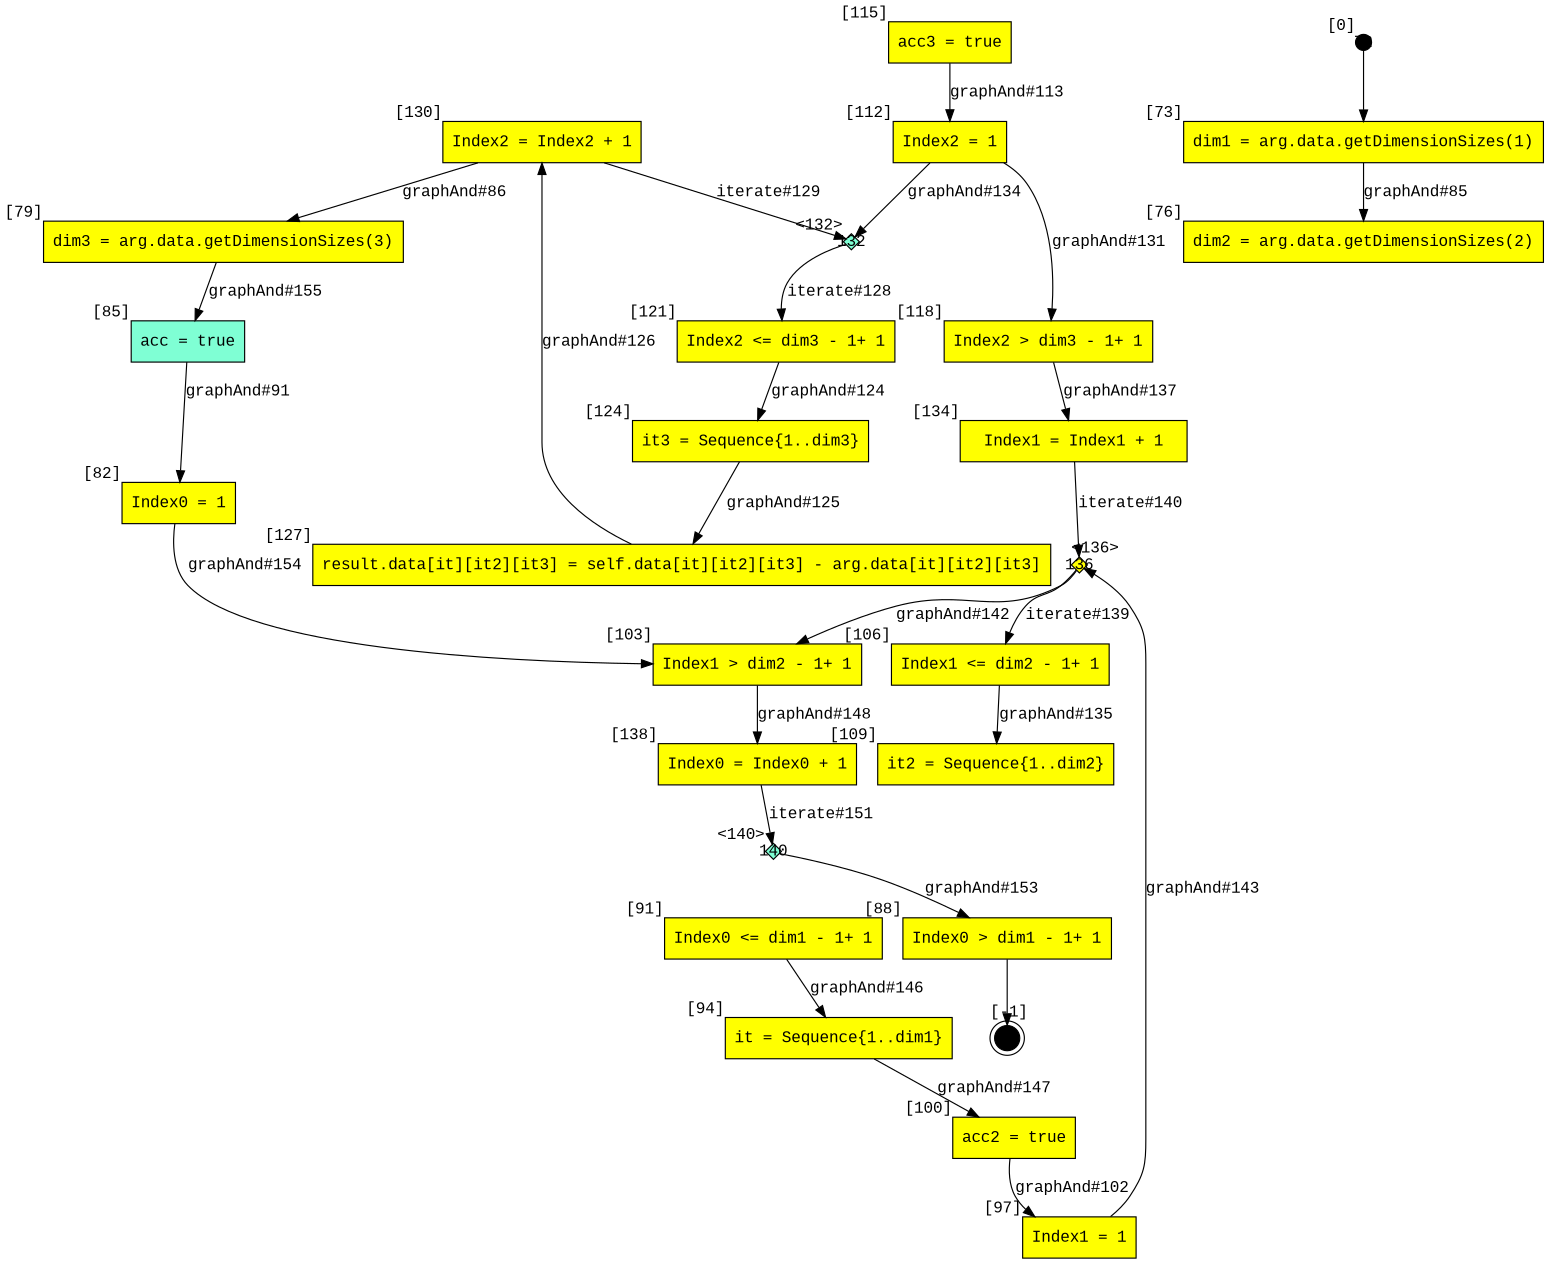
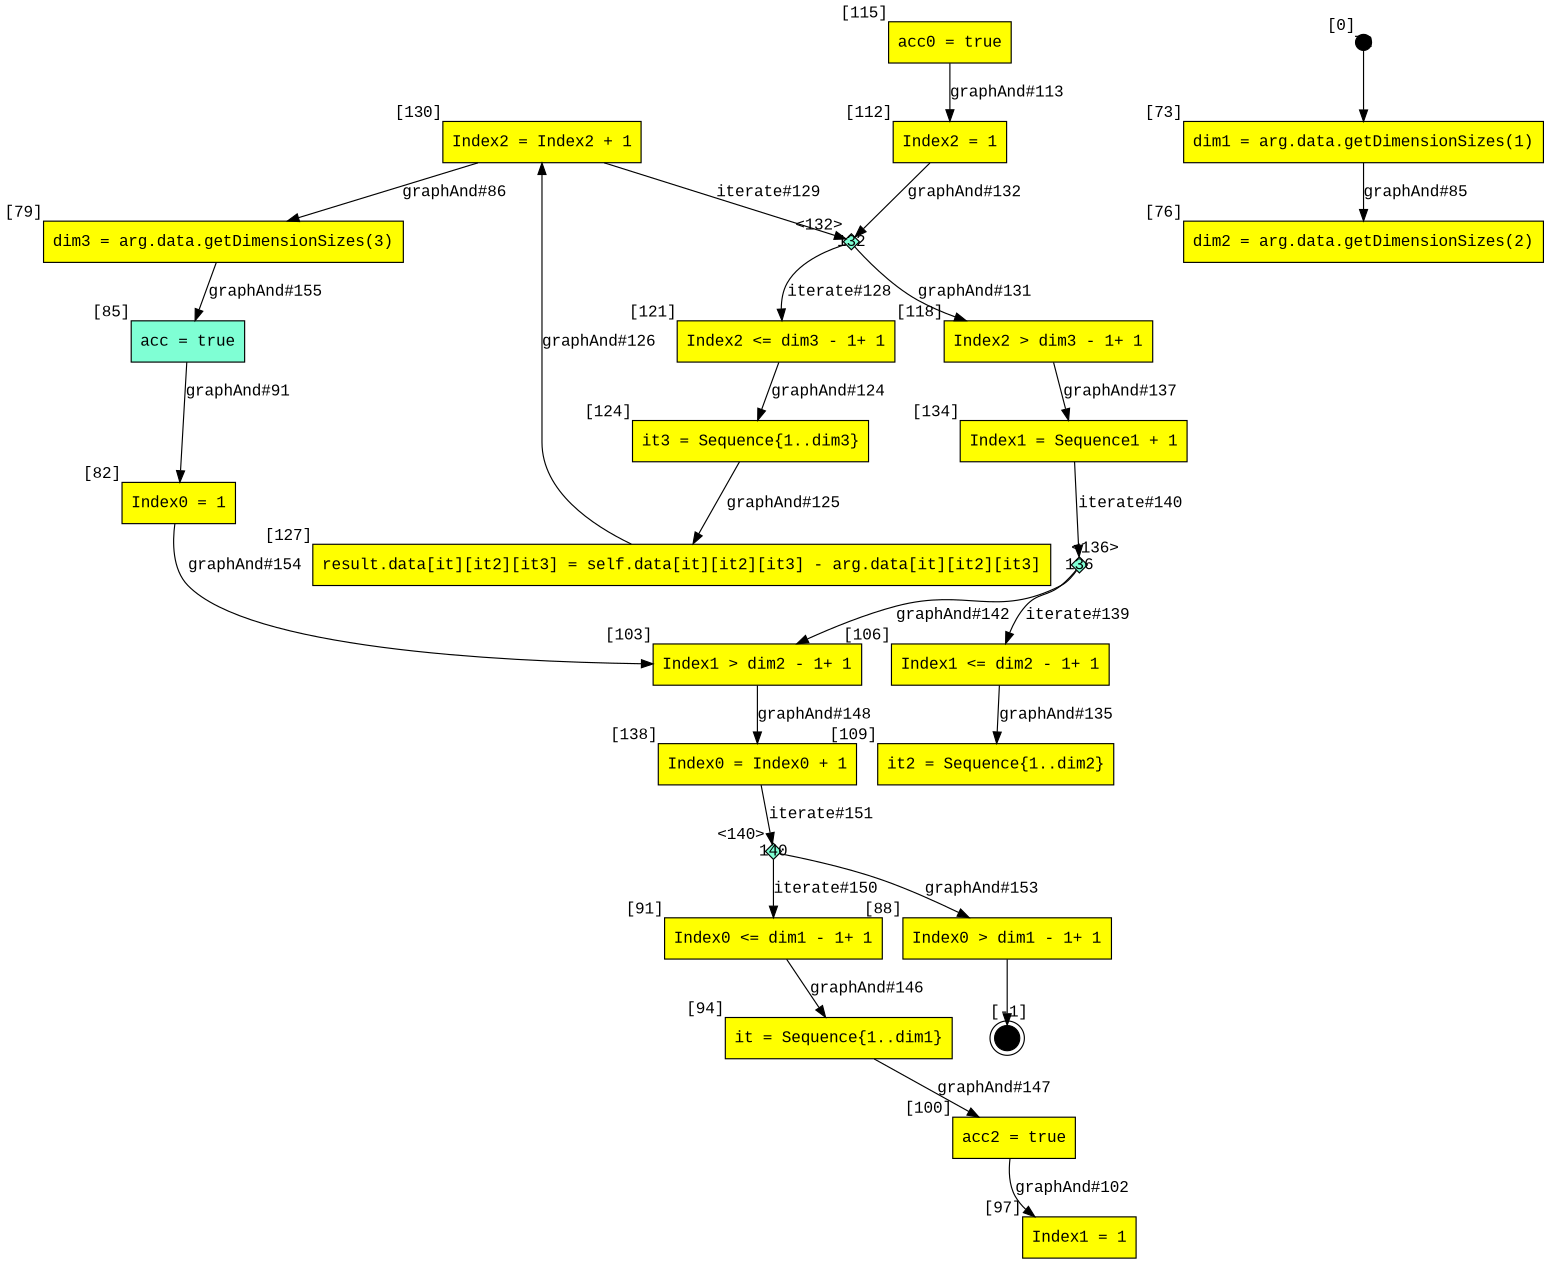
(950, 42) -> (950, 42)
(965, 192) -> (965, 192)
(1046, 229) -> (900, 289)
(1074, 441) -> (1074, 441)
(1079, 565) -> (1079, 565)
none -> (773, 883)
(1146, 891) -> none
